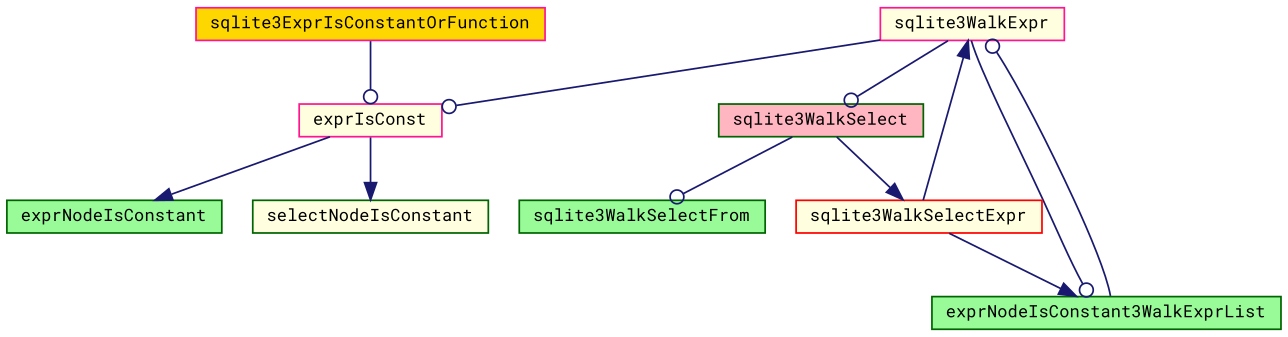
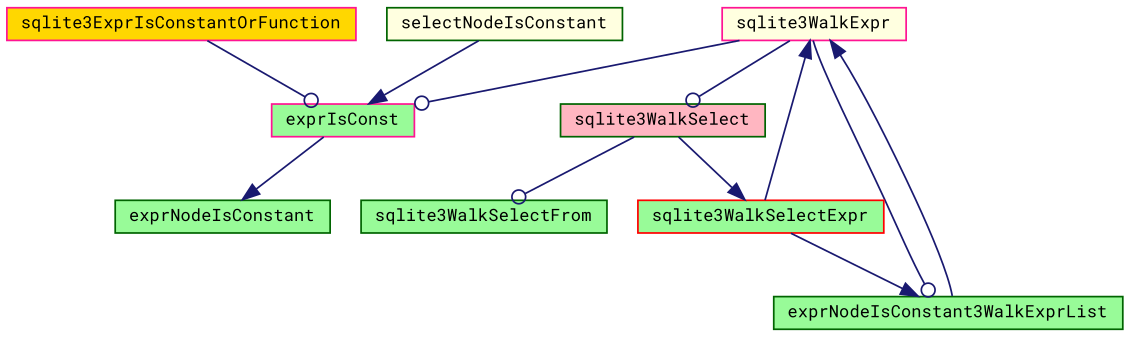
(371, 120) -> (343, 120)
(371, 160) -> (432, 68)
(1060, 171) -> (903, 172)
(919, 217) -> (761, 217)
